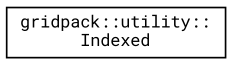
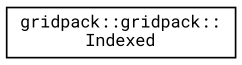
(116, 33) -> (121, 33)
